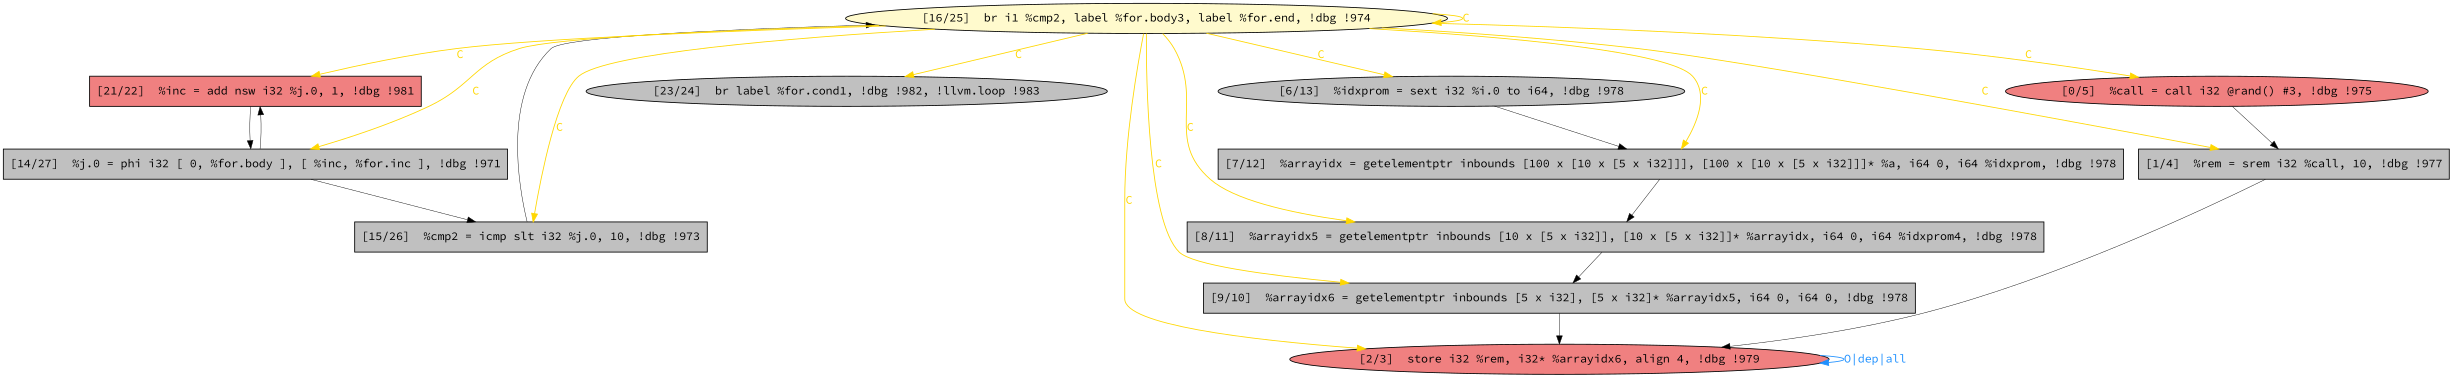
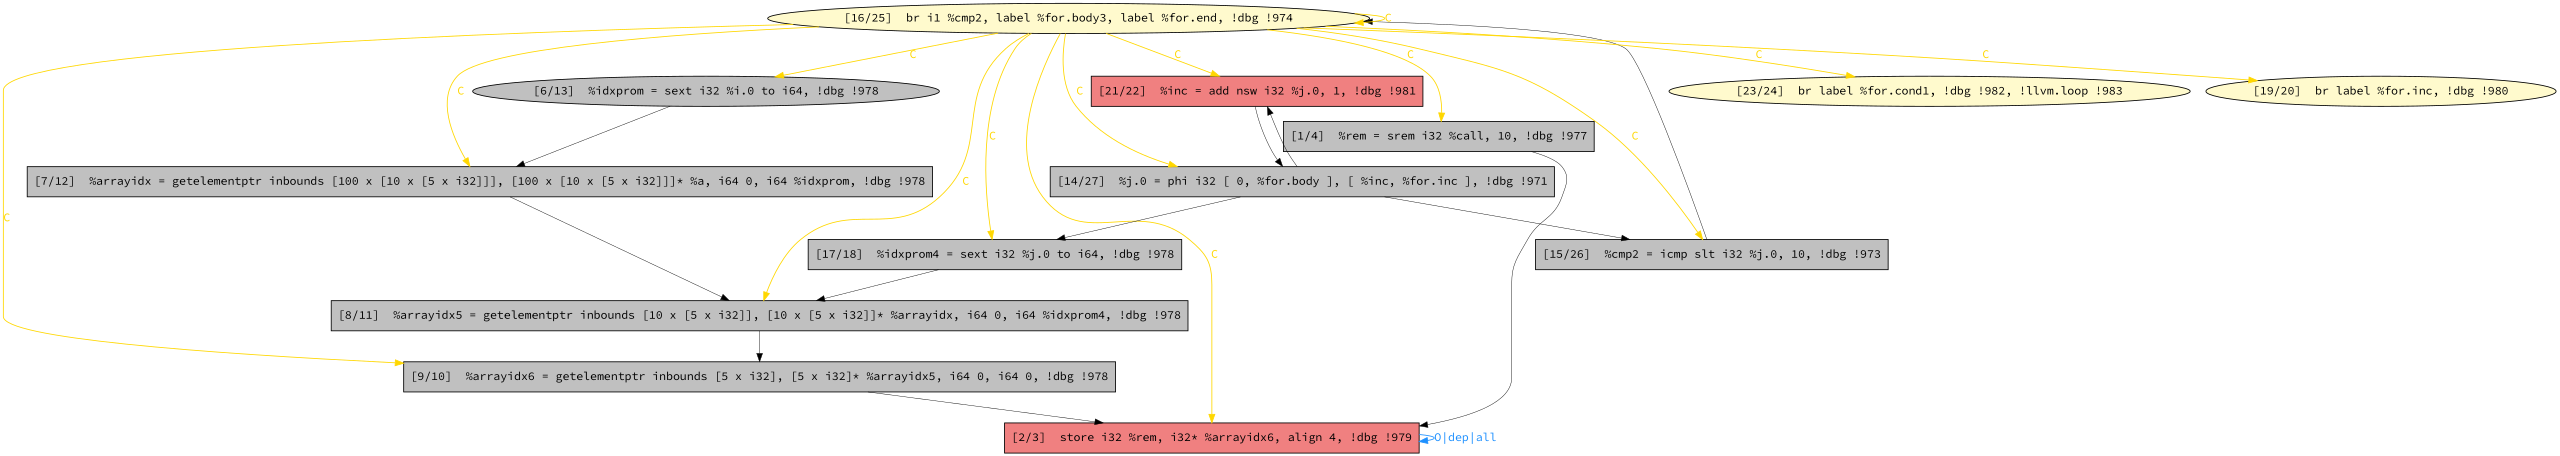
(847, 91) -> (1930, 91)
(2217, 91) -> none
none -> (2381, 91)
none -> (995, 255)
(1559, 359) -> (1212, 438)
